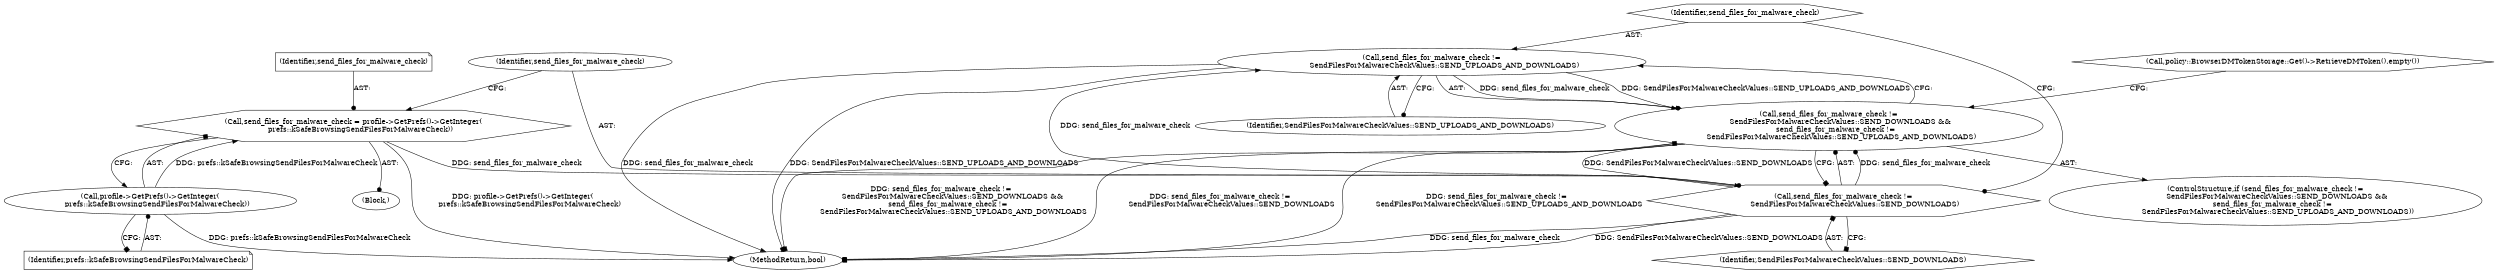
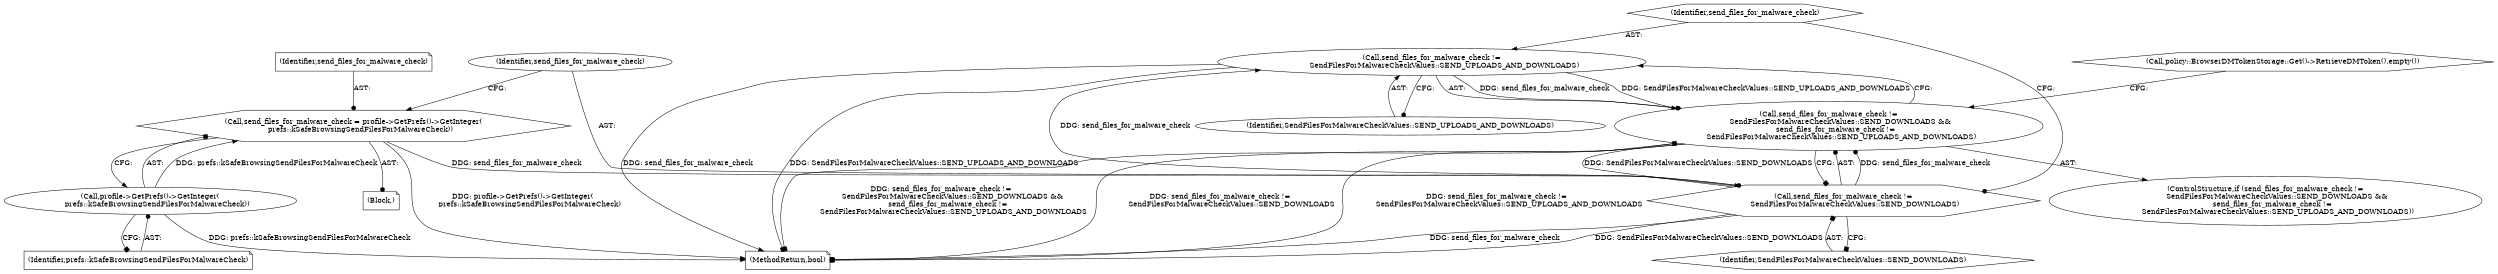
(376, 201) -> (381, 201)
(788, 260) -> (788, 260)
